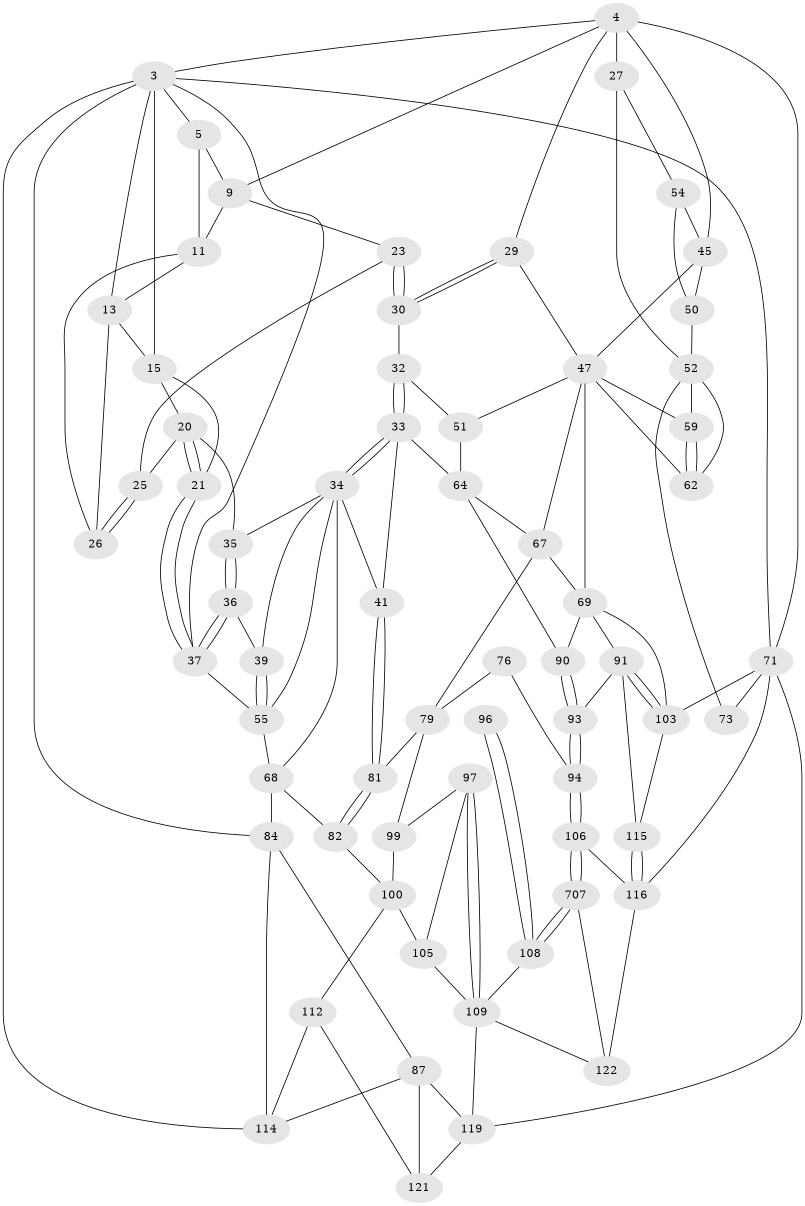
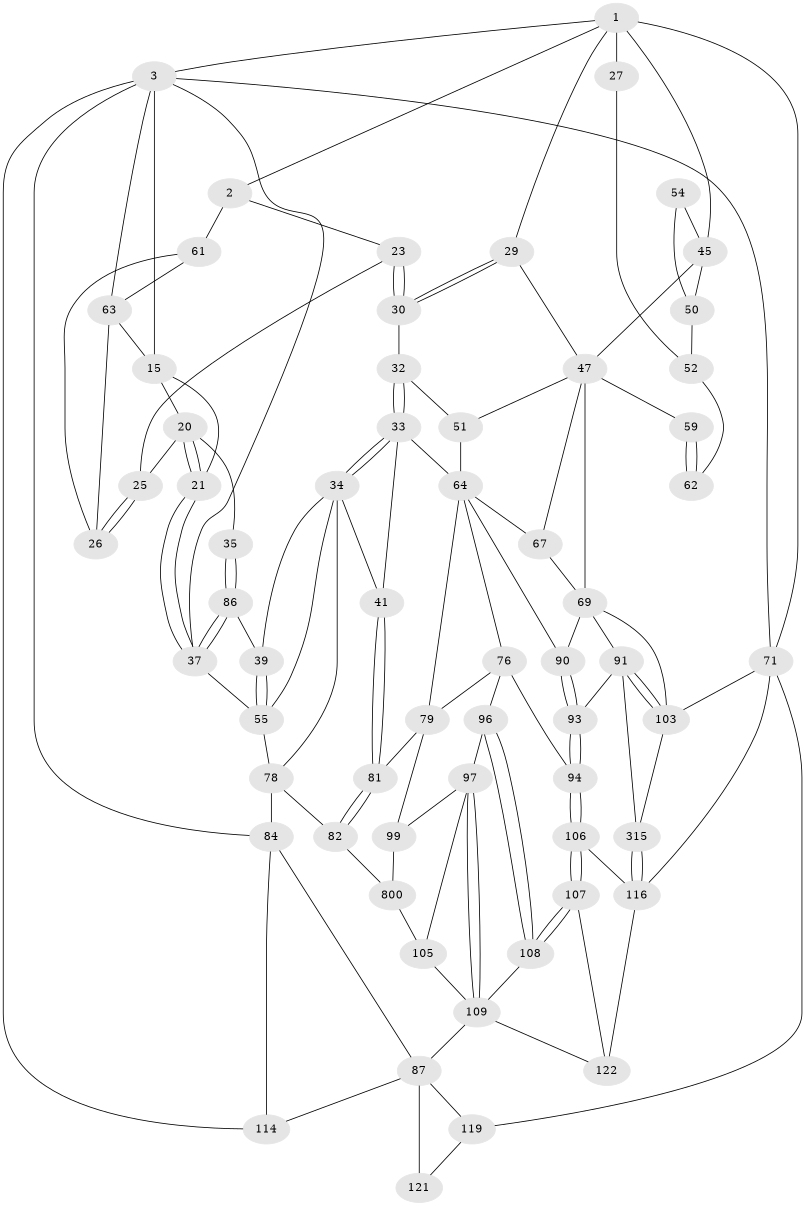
(617, 18) -> (617, 18)
(199, 135) -> none
(648, 135) -> none
(230, 193) -> (230, 193)
(199, 252) -> (199, 252)
(110, 310) -> (110, 310)
(691, 398) -> none
(638, 427) -> none
(284, 515) -> none
none -> (483, 574)
(231, 603) -> (231, 603)
(484, 632) -> (444, 603)
none -> (495, 691)
(726, 720) -> none
none -> (478, 749)
(271, 778) -> (271, 778)
(637, 837) -> (637, 837)
(392, 895) -> (392, 895)
(576, 895) -> (576, 895)
(313, 1012) -> none
(475, 1071) -> (448, 1042)
